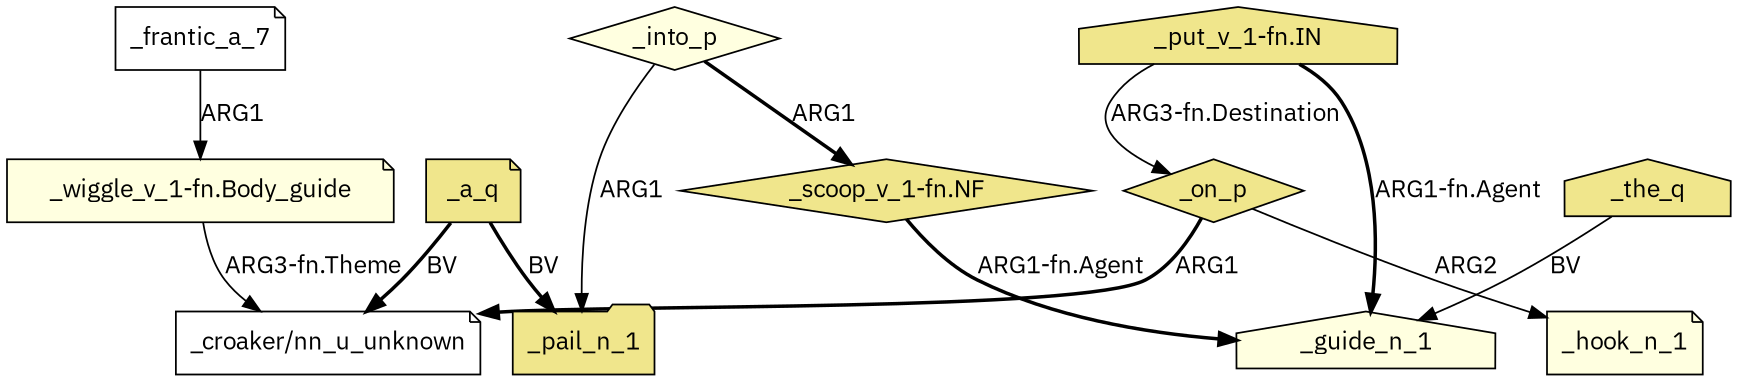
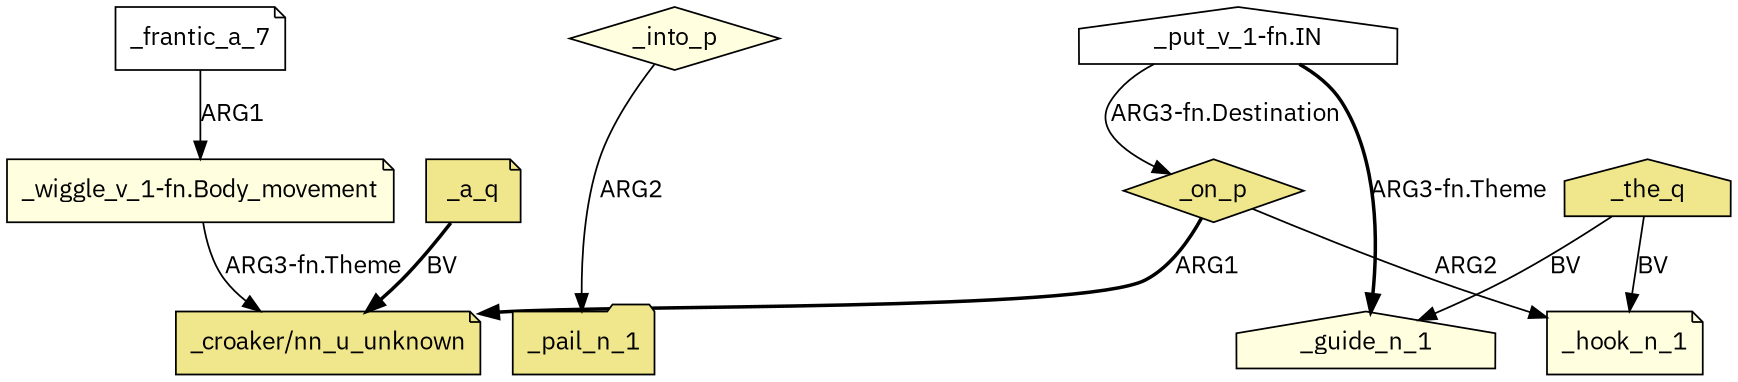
(1238, 38) -> (1238, 38)
(200, 191) -> (200, 191)
(632, 191) -> (632, 191)
(886, 191) -> none
(1459, 191) -> (1459, 191)
none -> (1638, 255)
(514, 261) -> none
(328, 343) -> (328, 343)
